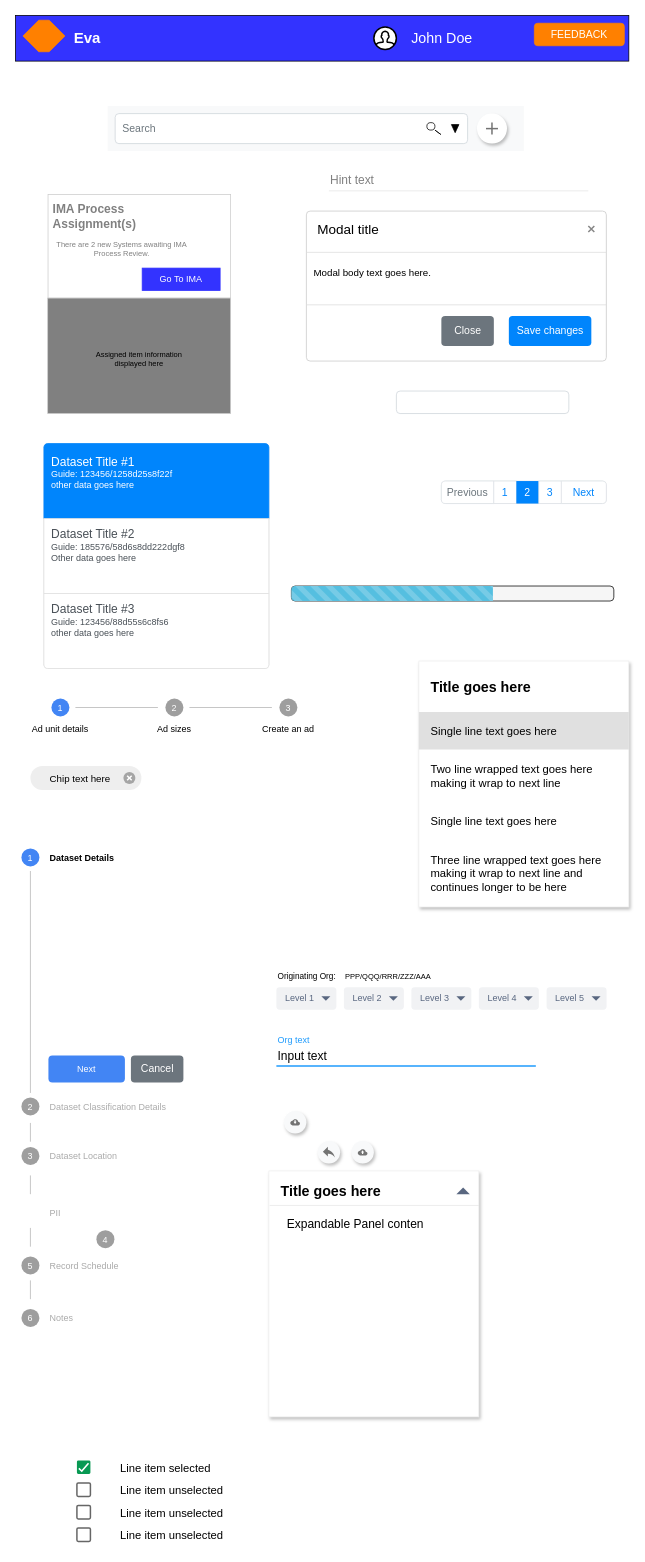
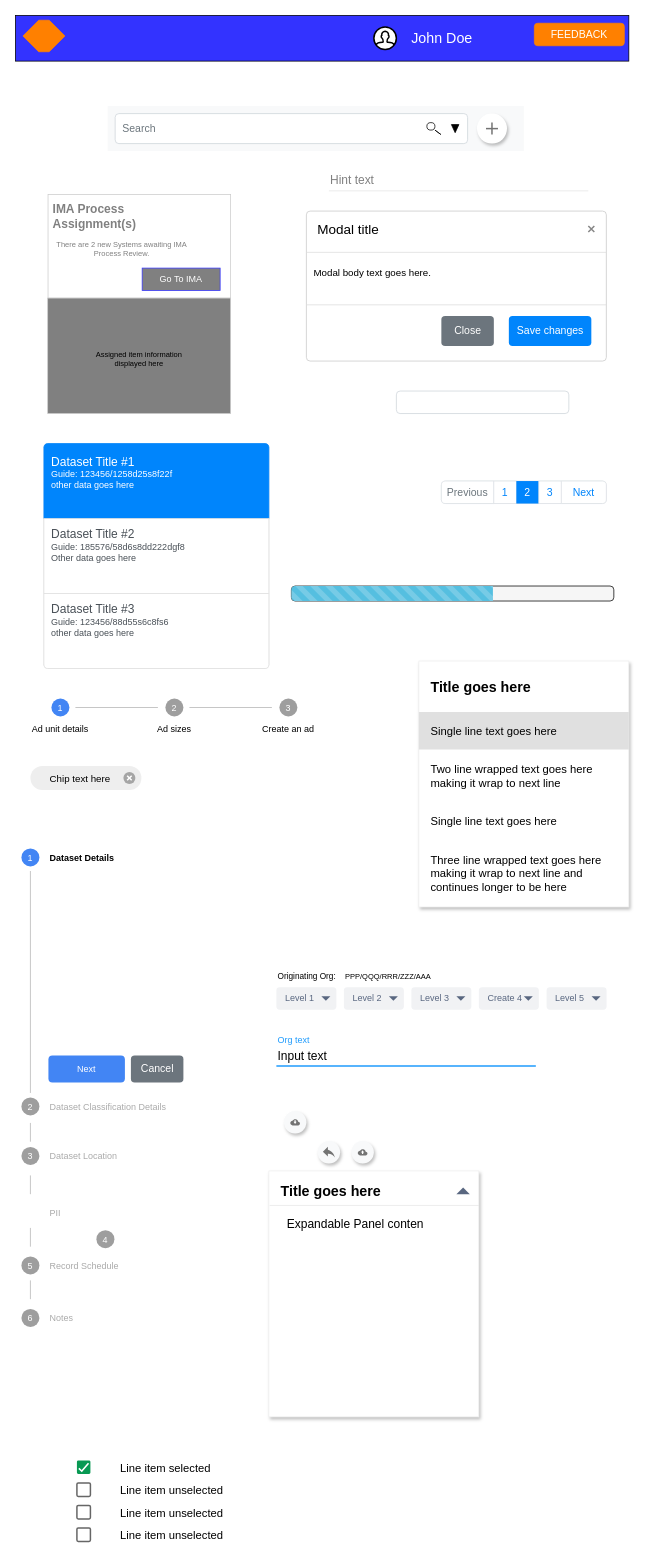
(87, 38) -> none
(181, 279) -> (181, 279)
(503, 999) -> (507, 999)
